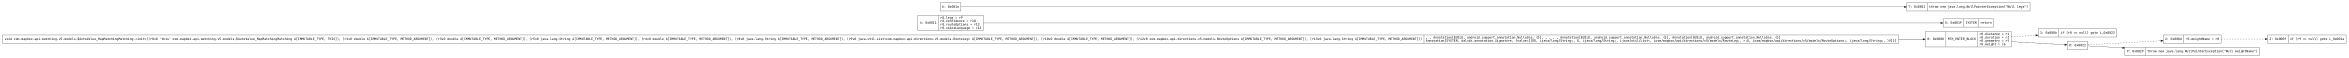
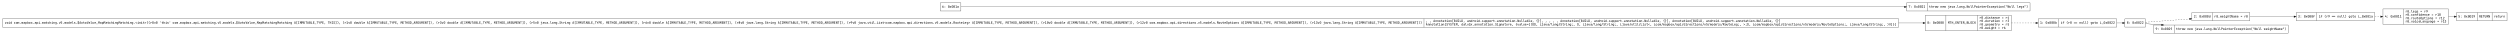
none -> (2378, 17)
(1971, 23) -> (2485, 17)
(2243, 39) -> (2272, 17)
(2038, 43) -> (2120, 23)
